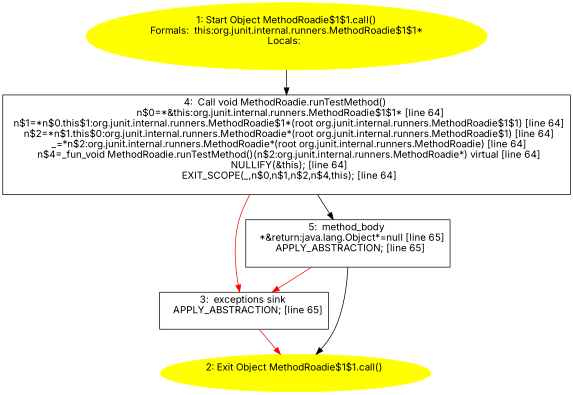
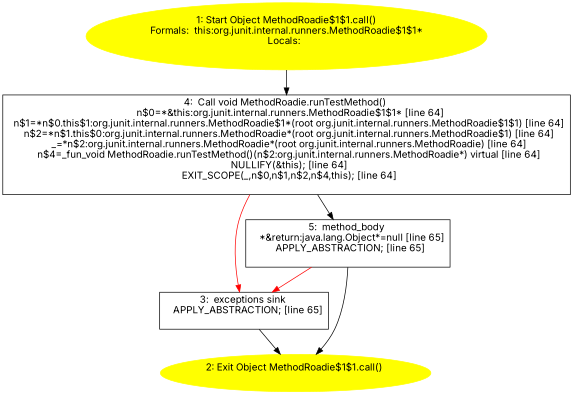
(268, 339) -> (268, 339)
